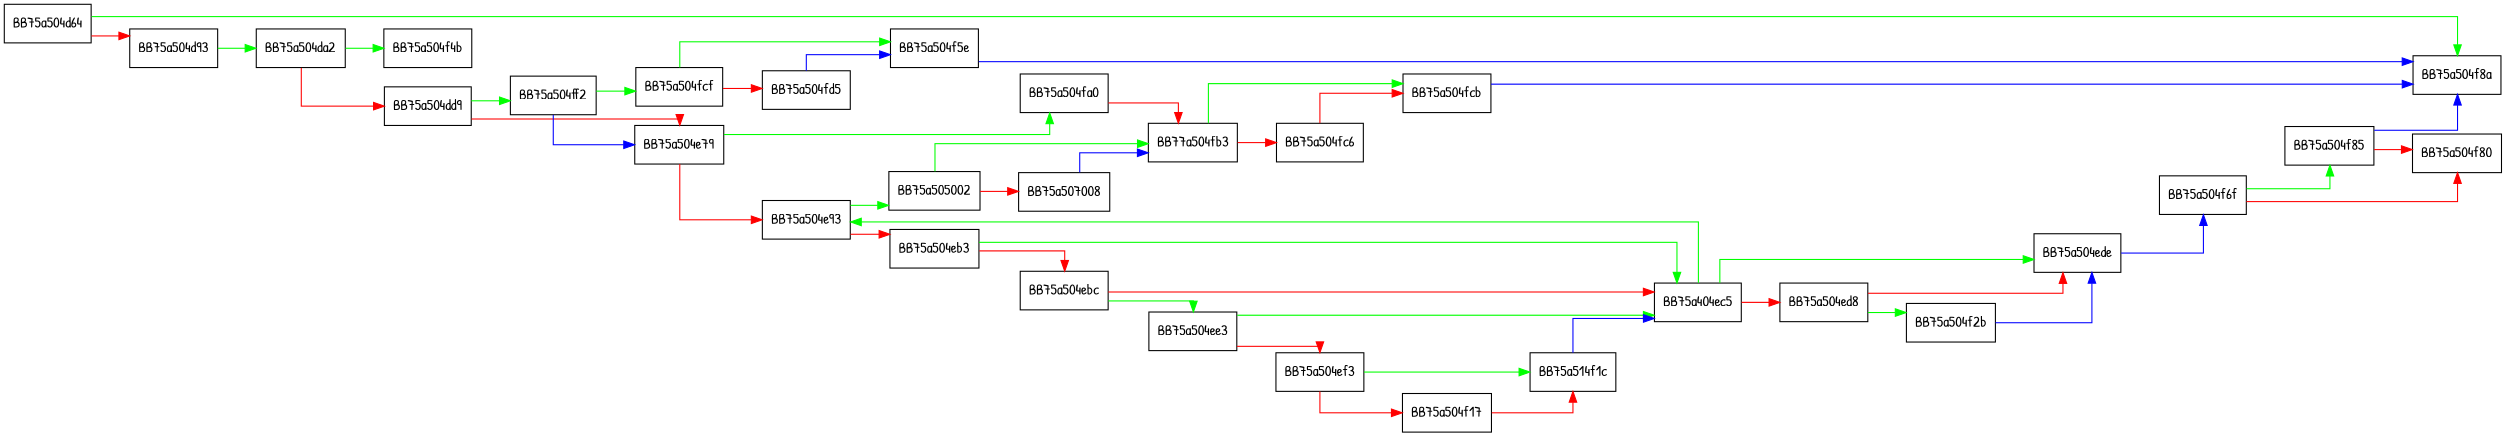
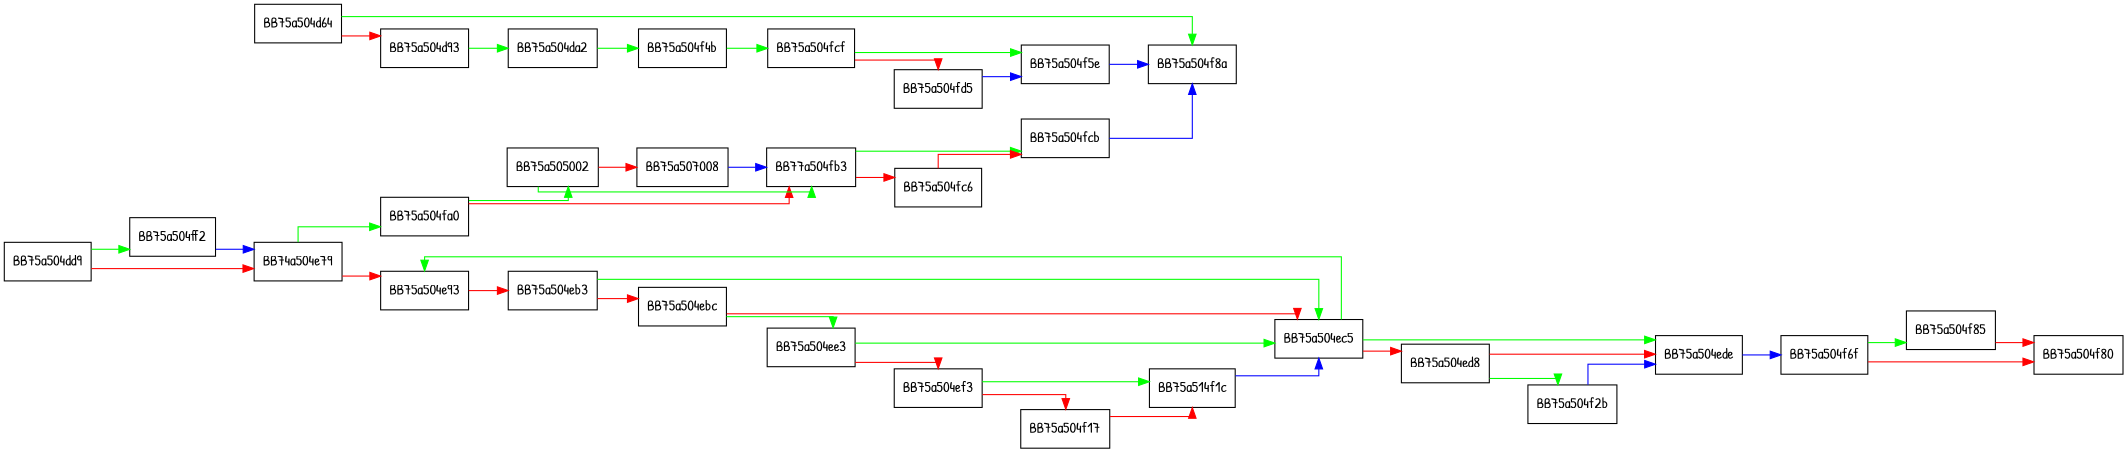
(611, 91) -> (742, 48)
(318, 106) -> none
(2428, 130) -> none
(679, 145) -> (298, 262)
(864, 205) -> (520, 201)
(1698, 302) -> (1319, 339)
